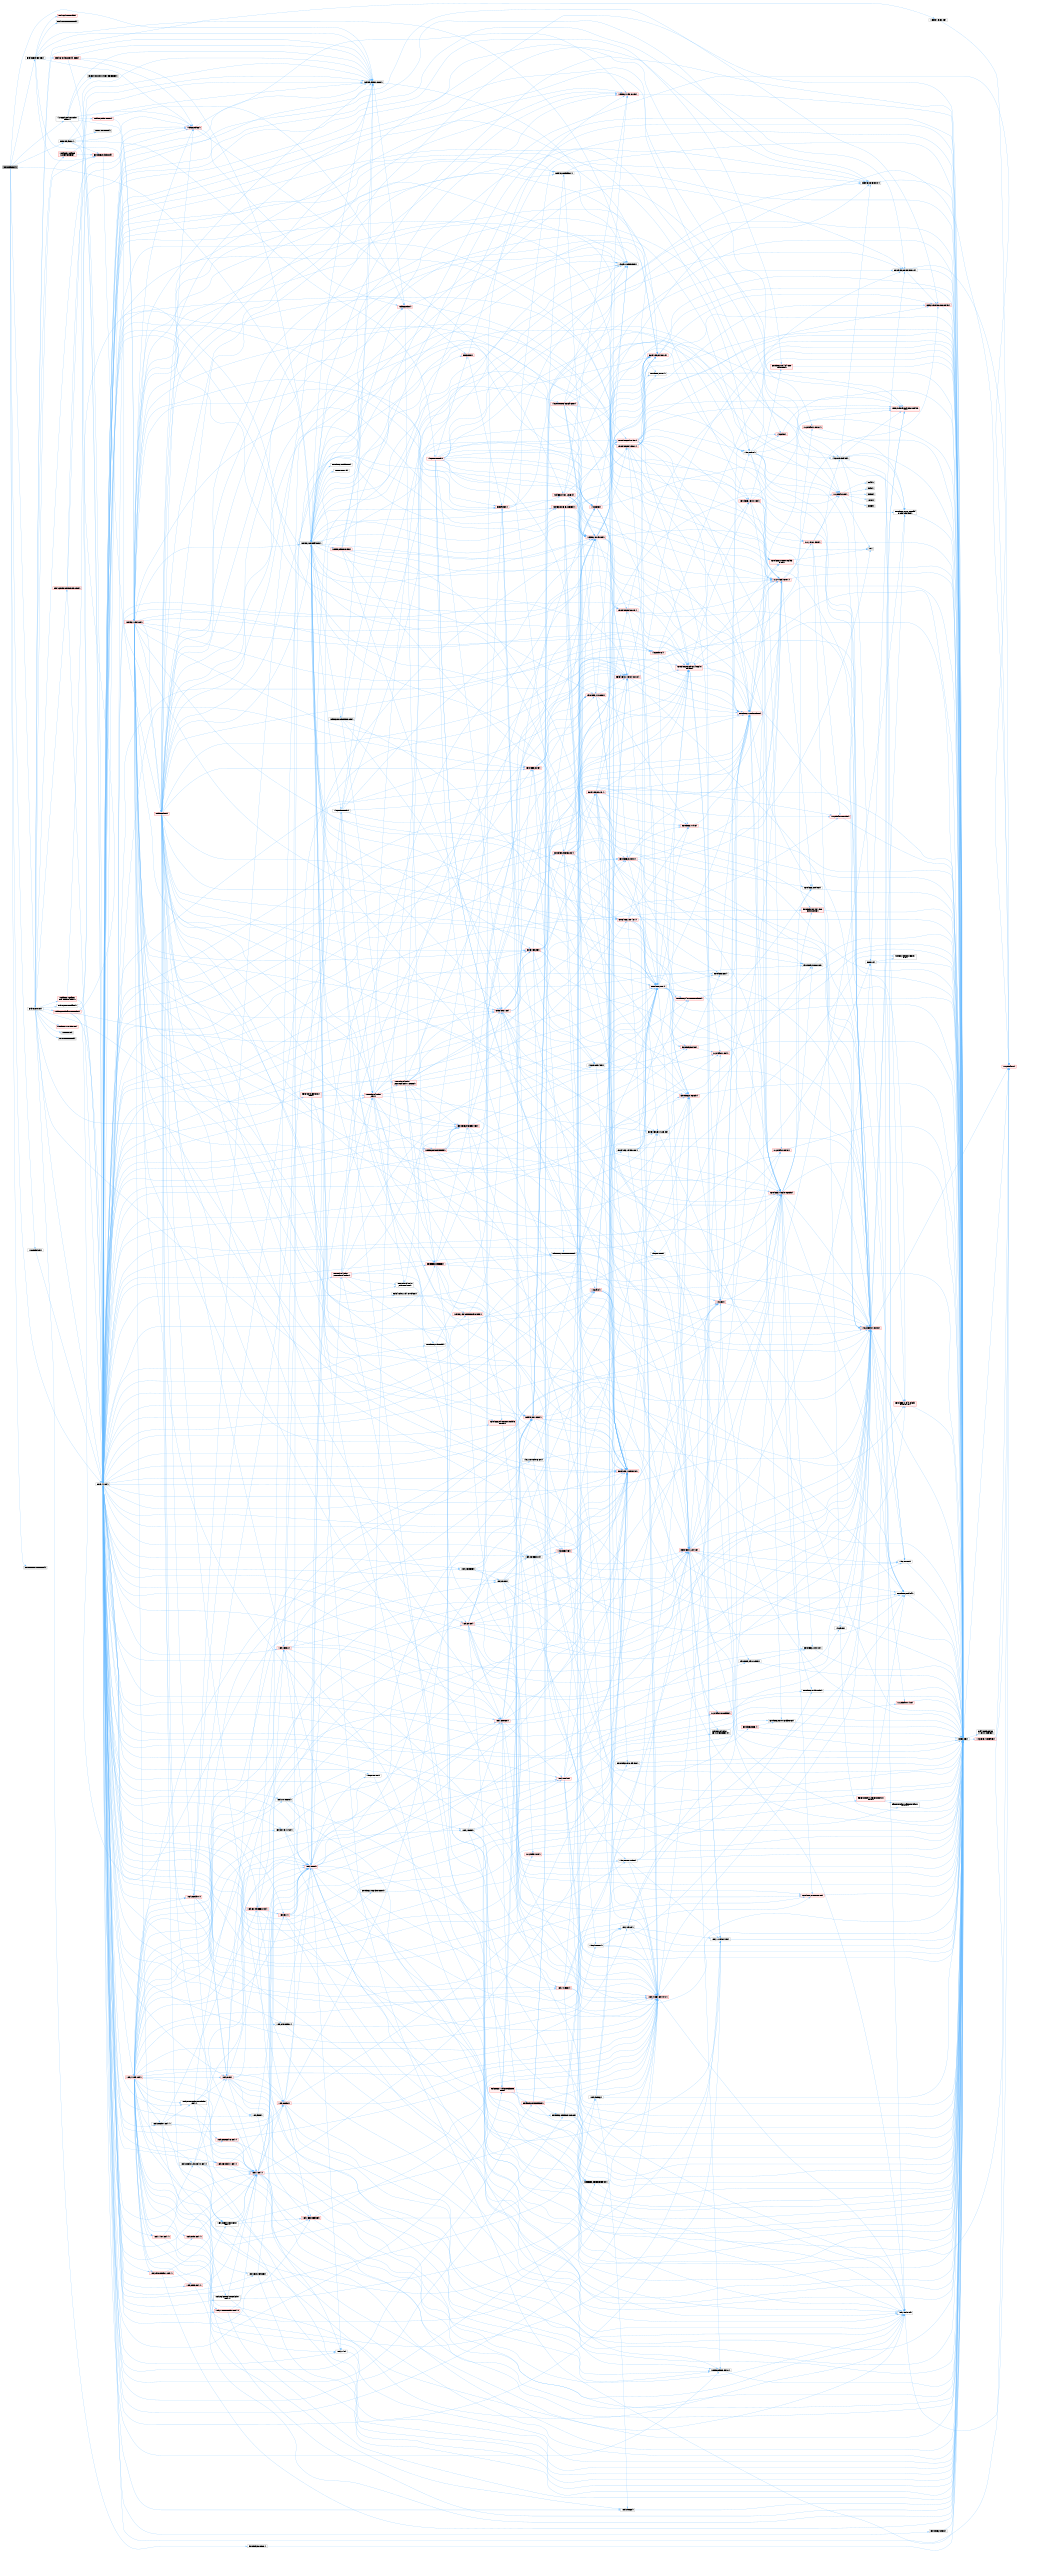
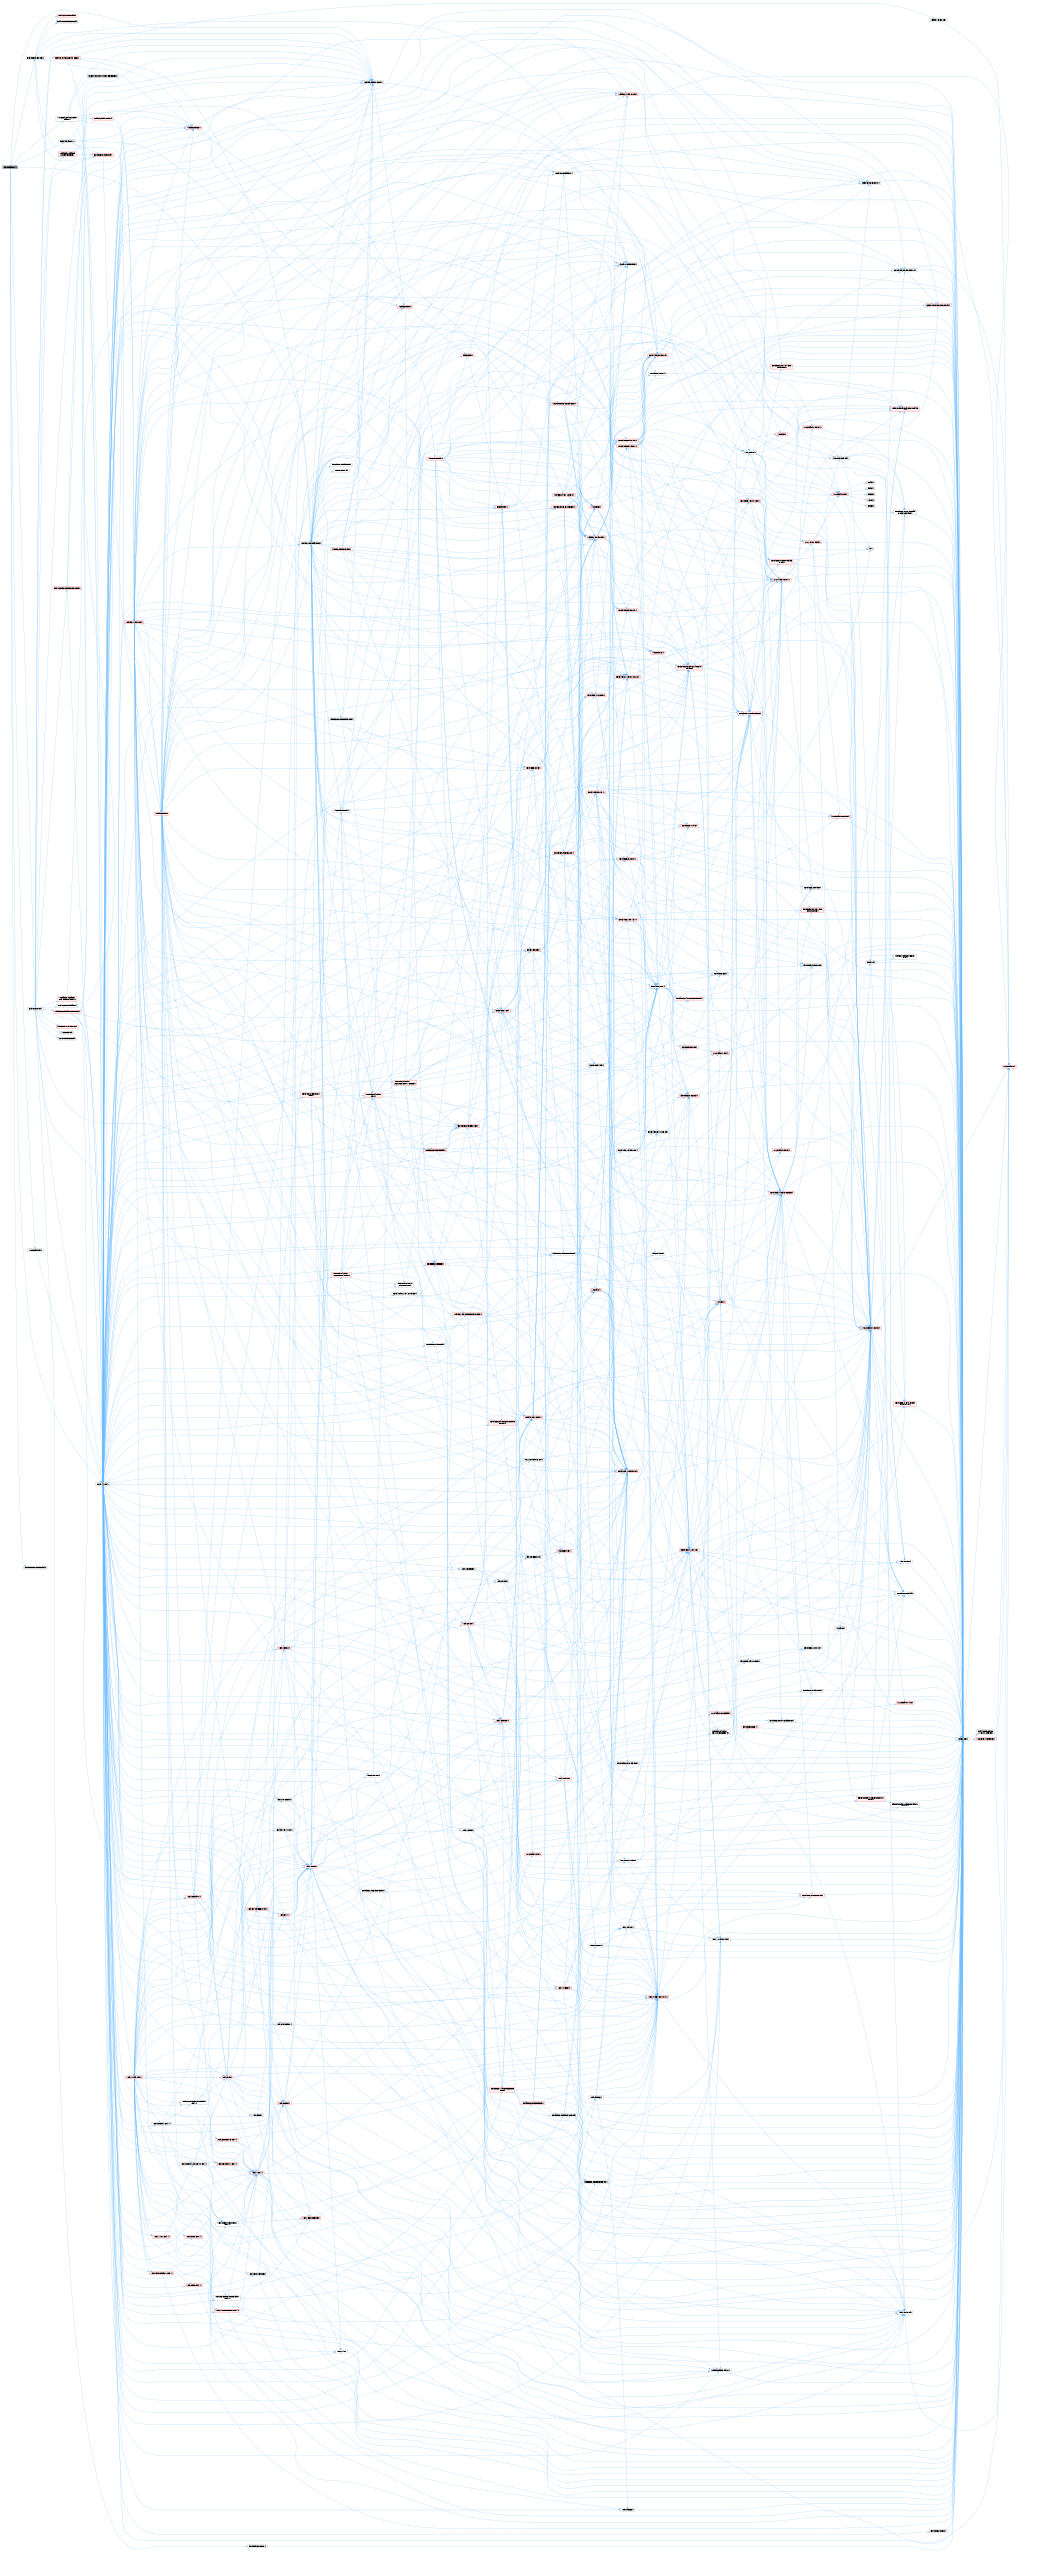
(103, 131) -> none
